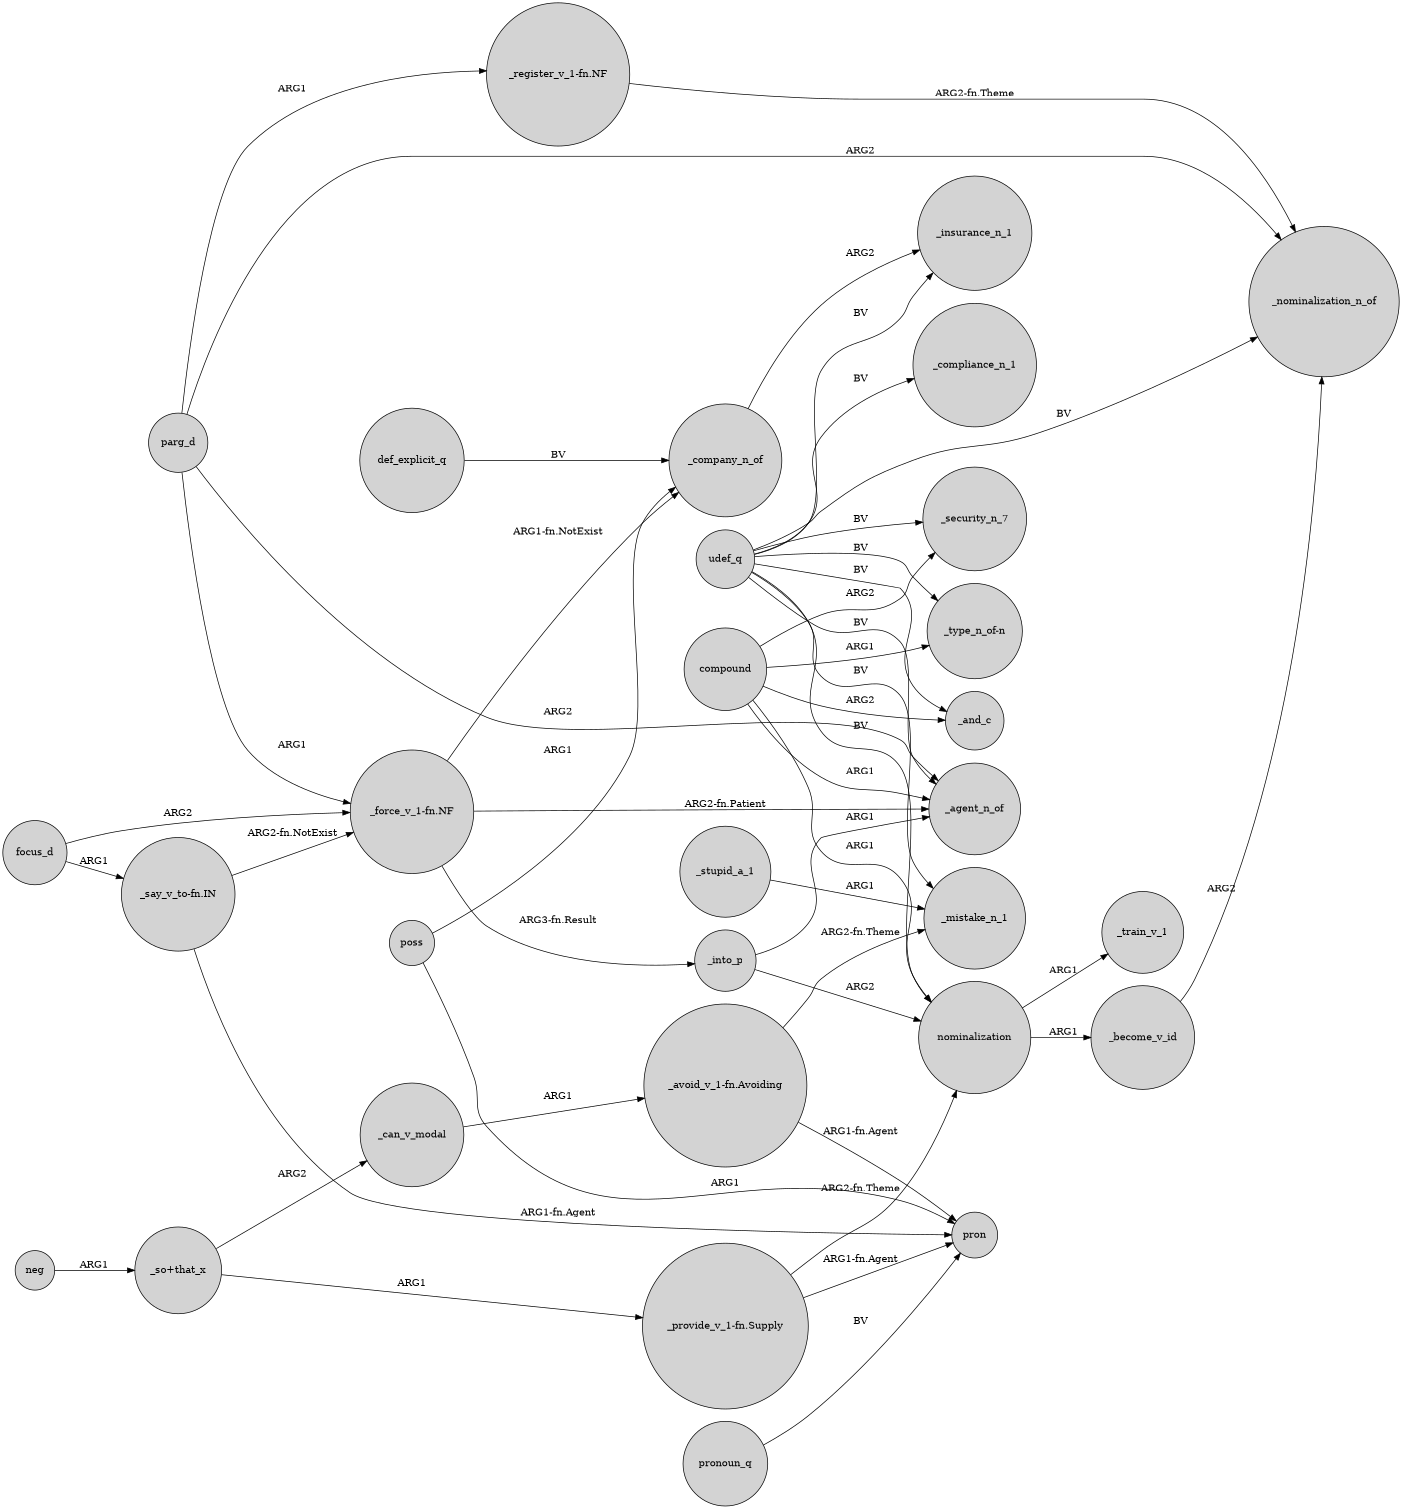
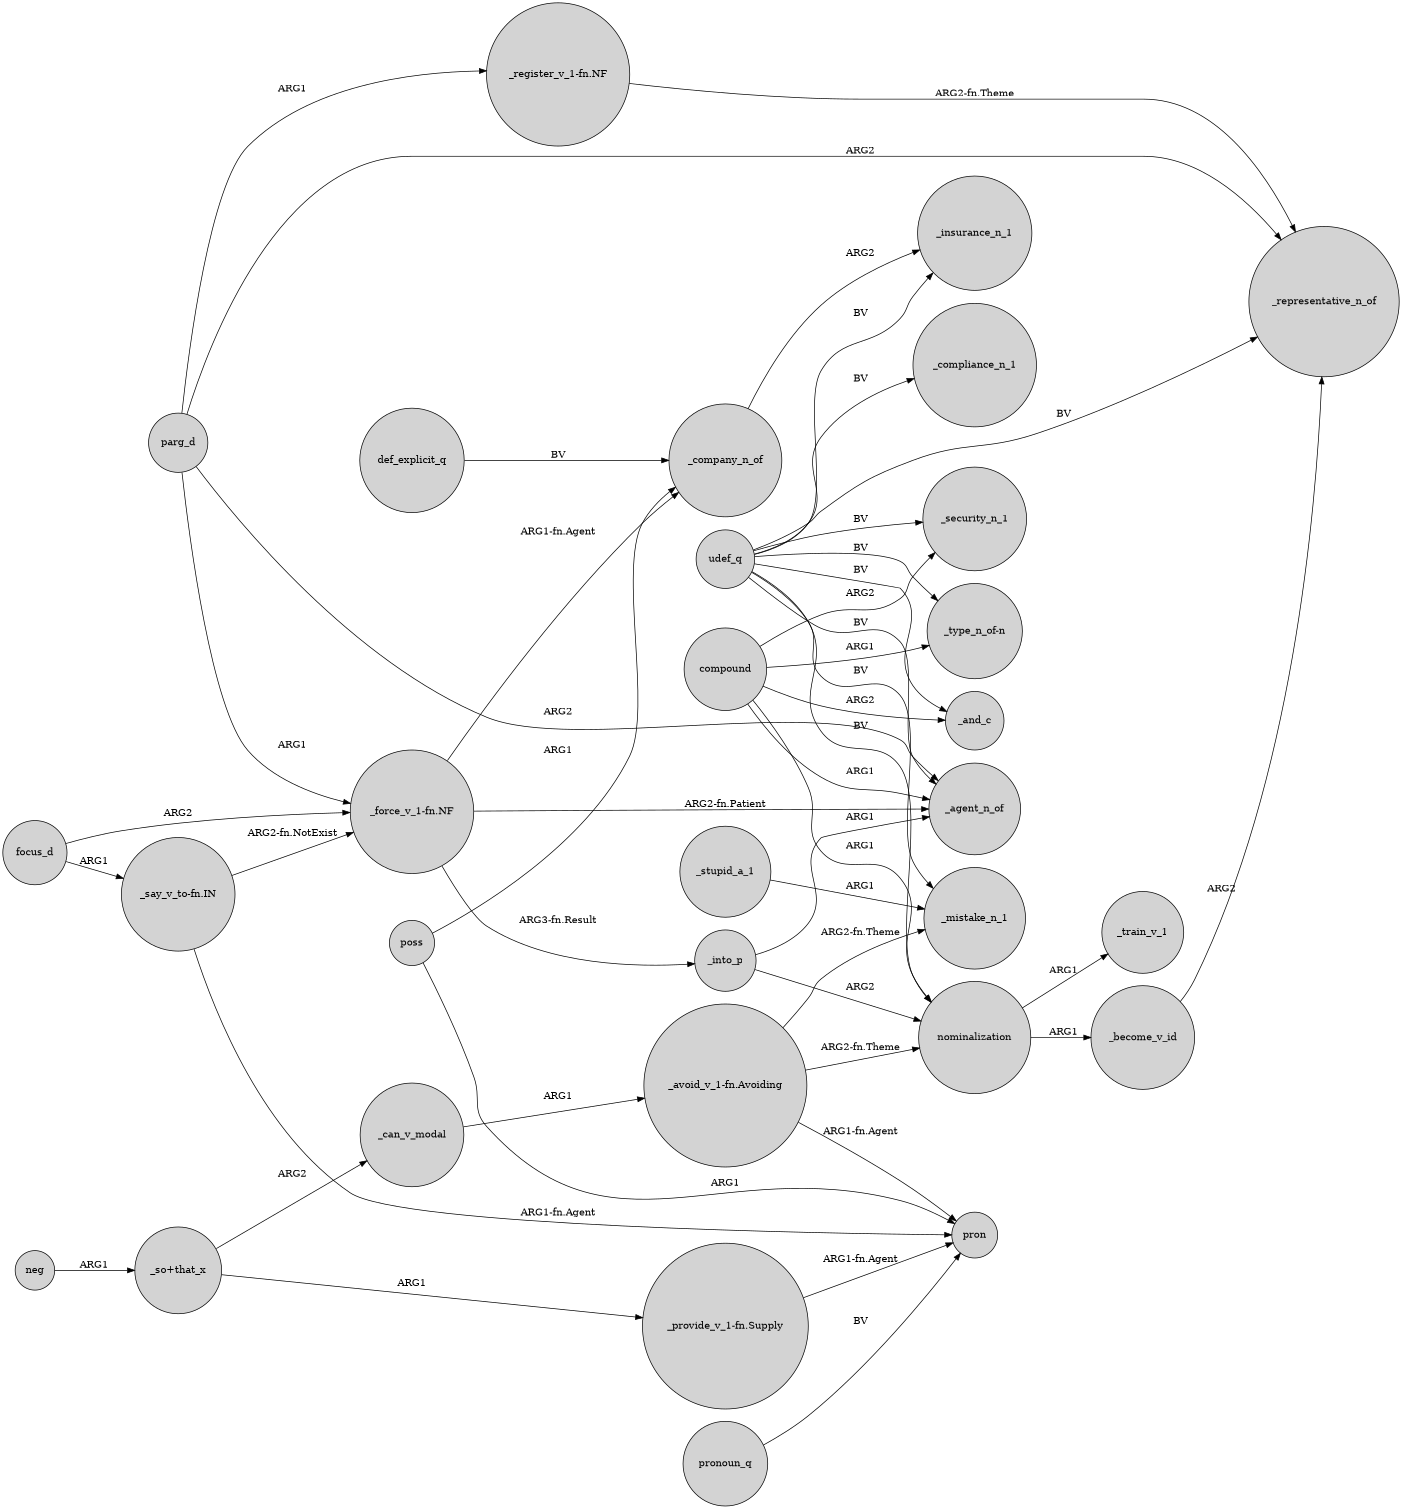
(1324, 302) -> (1324, 302)
(975, 519) -> (975, 519)
(558, 532) -> (558, 532)
(892, 1203) -> (859, 1060)
